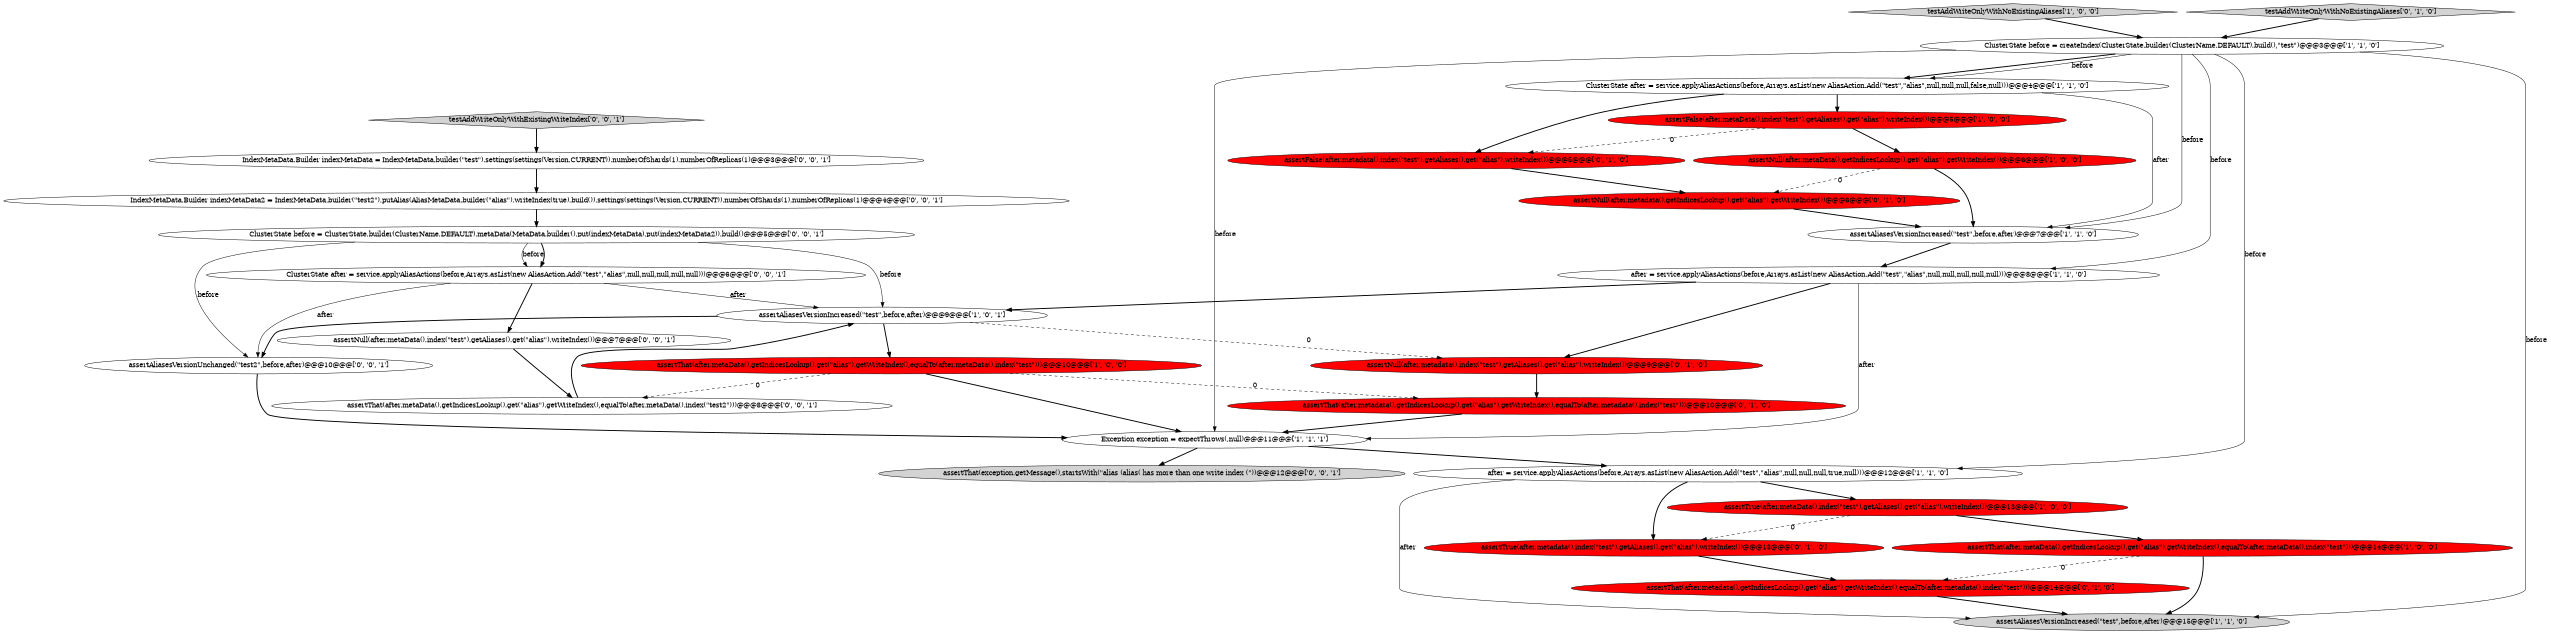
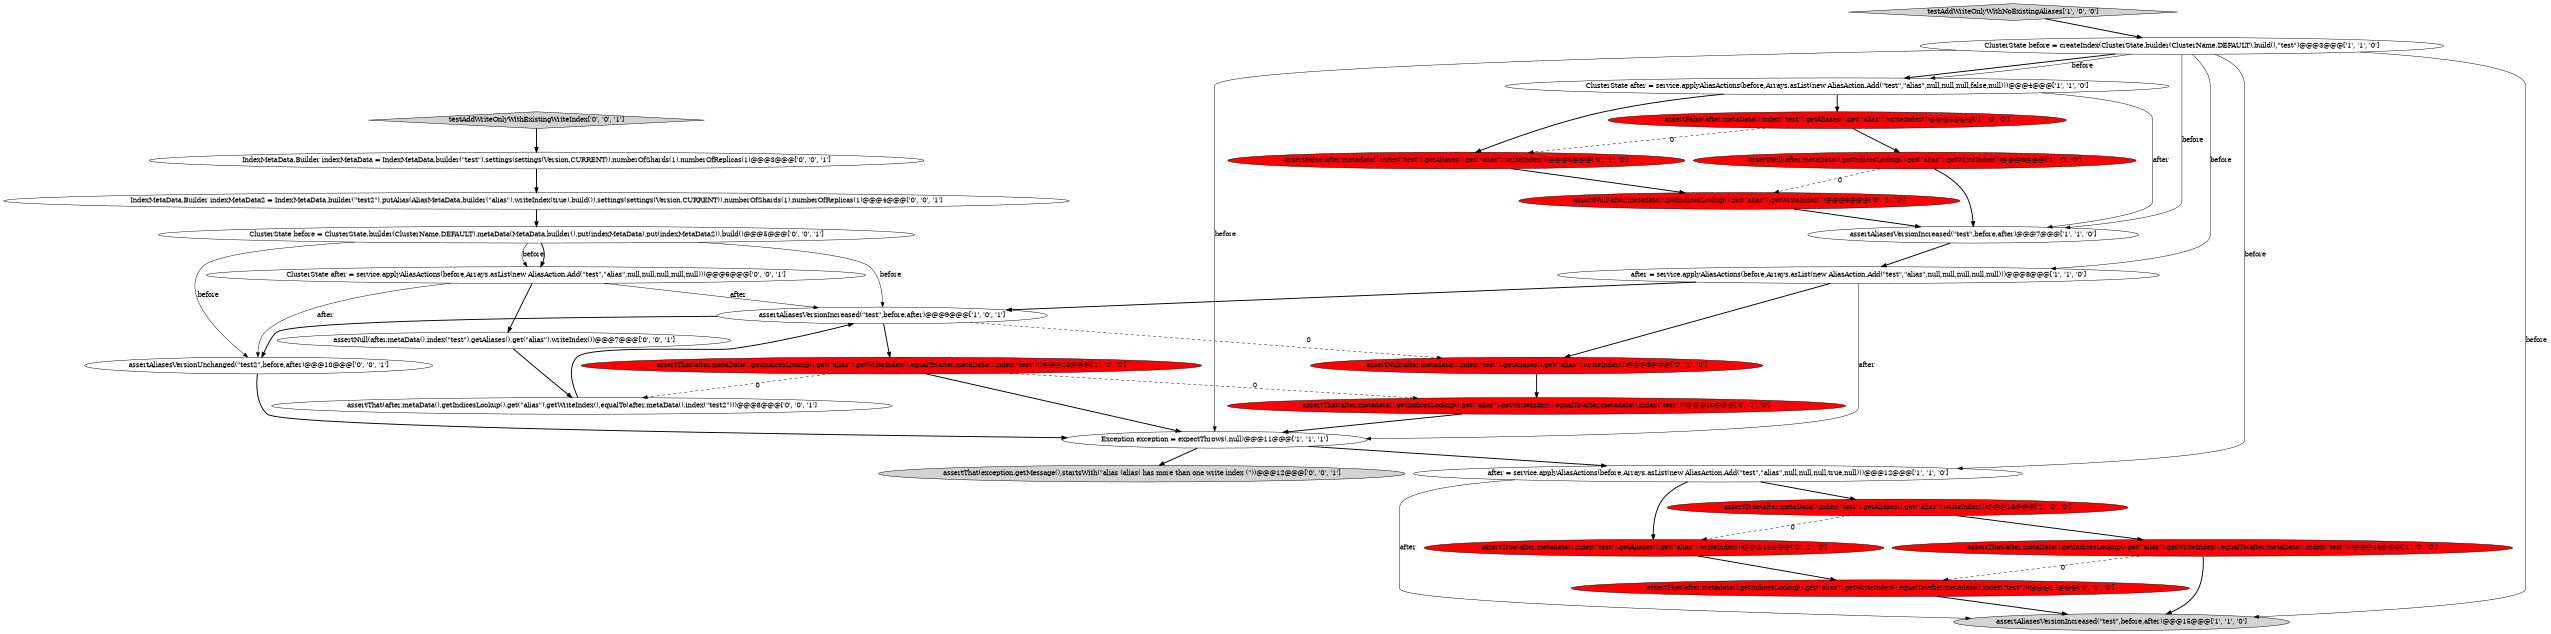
(2351, 12) -> none
